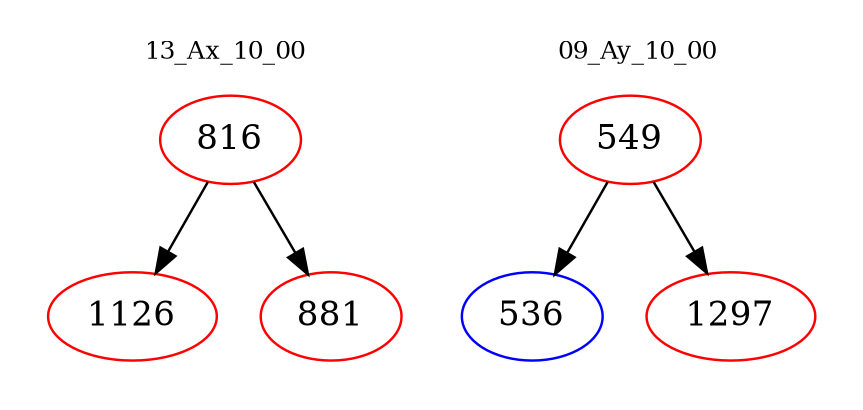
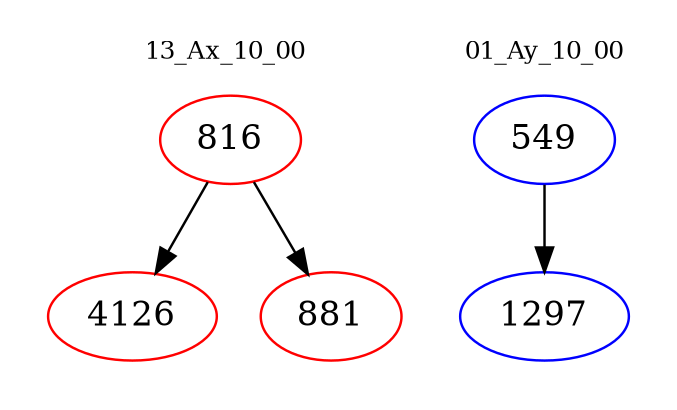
(638, 53) -> (545, 53)
(630, 140) -> (545, 140)
(132, 316) -> (132, 316)
(532, 316) -> none
(731, 316) -> (545, 316)
